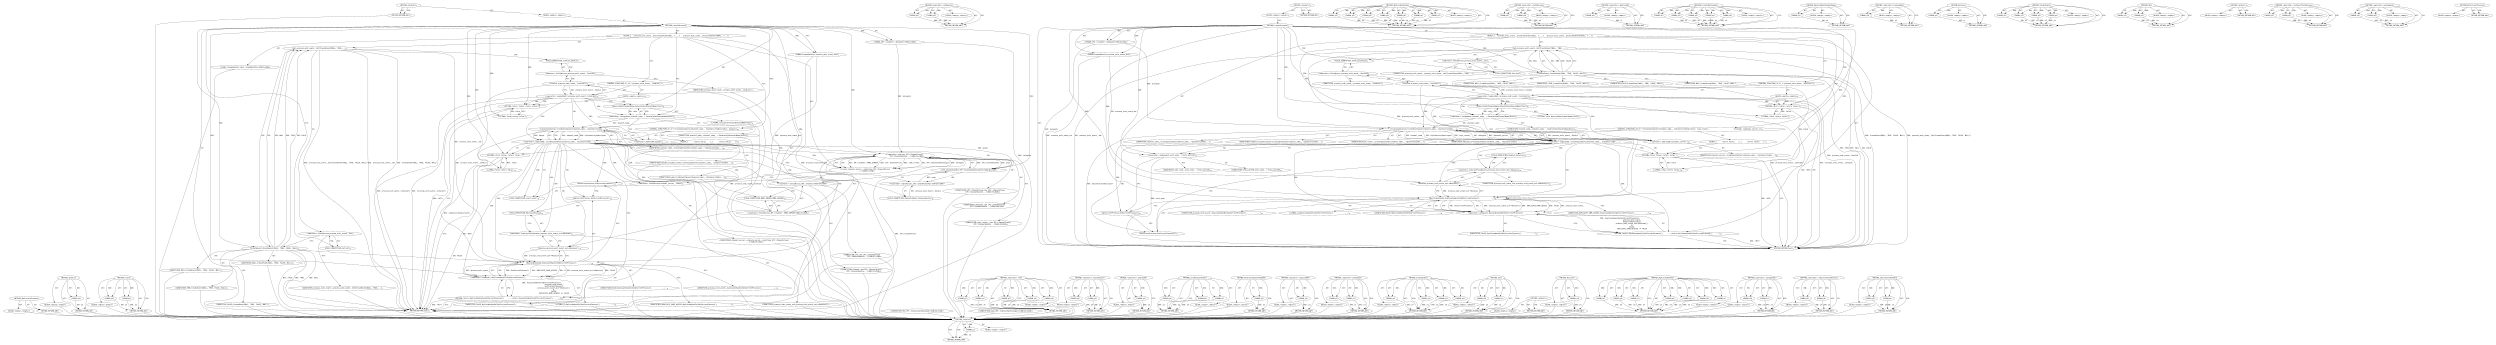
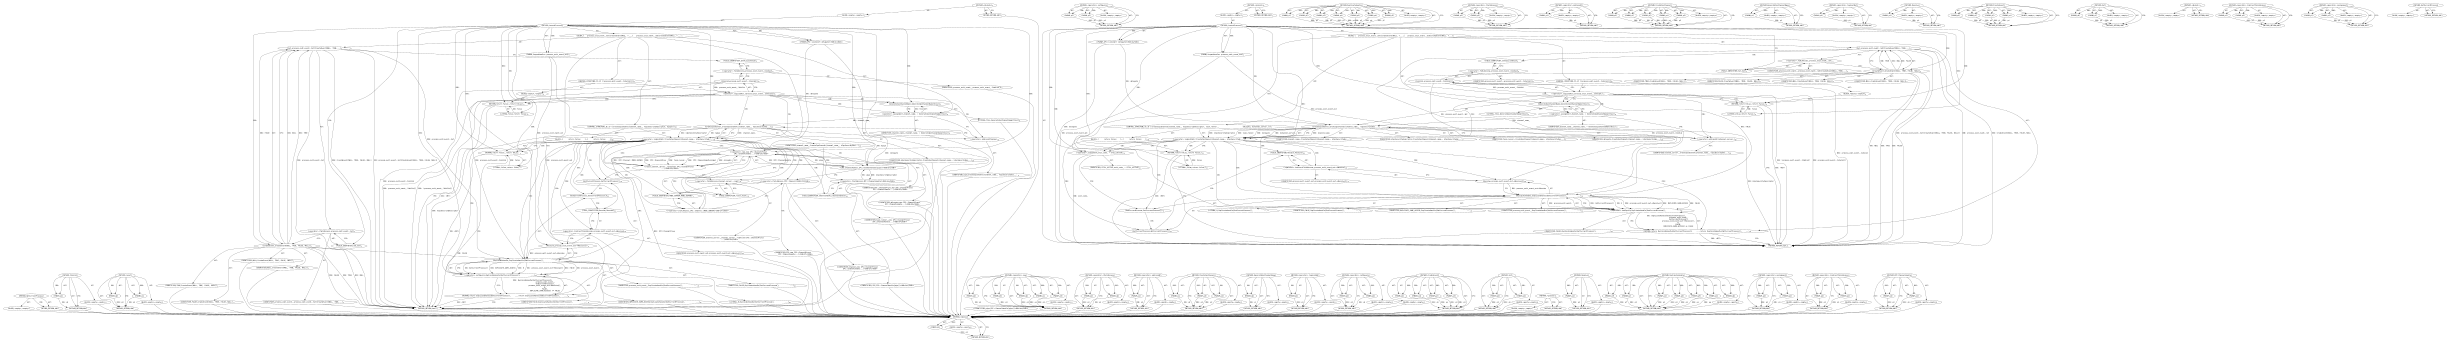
(245, 67) -> none
(1187, 170) -> none
(954, 178) -> (884, 175)
none -> (731, 188)
(926, 191) -> (833, 189)
none -> (856, 233)
